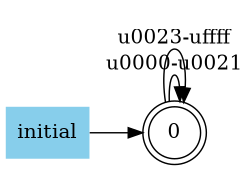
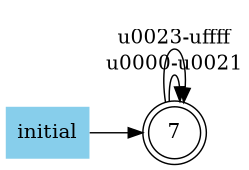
(175, 133) -> (175, 133)
